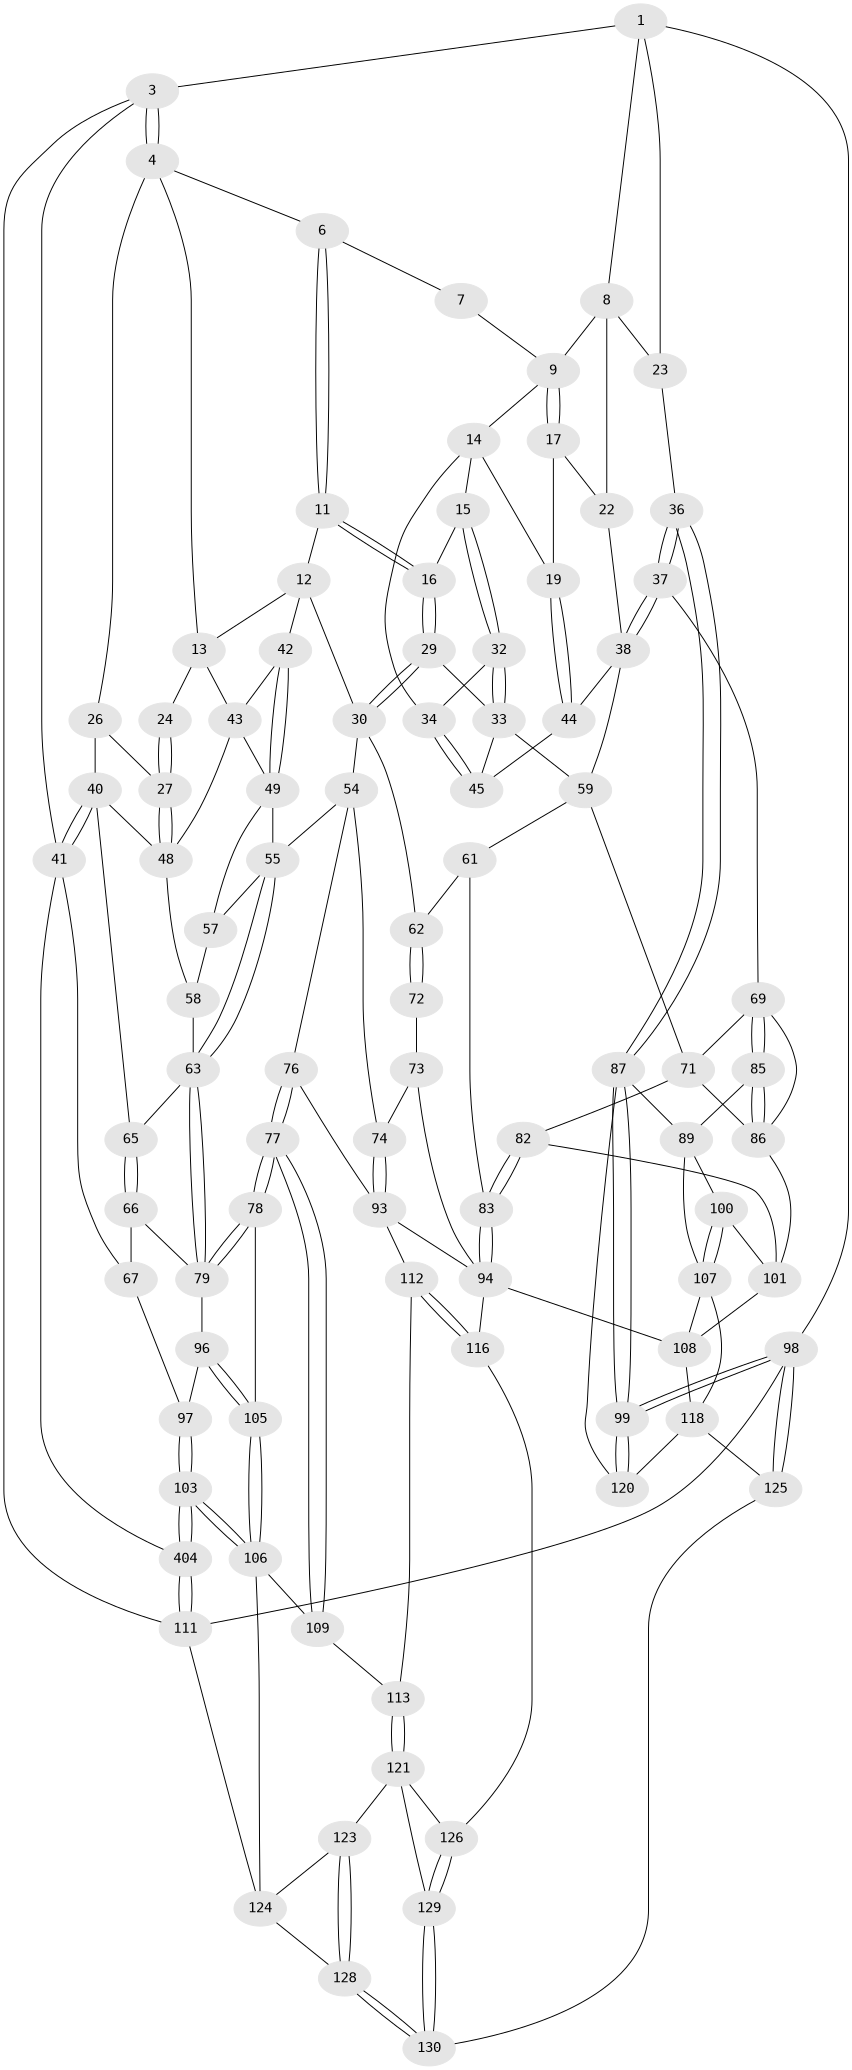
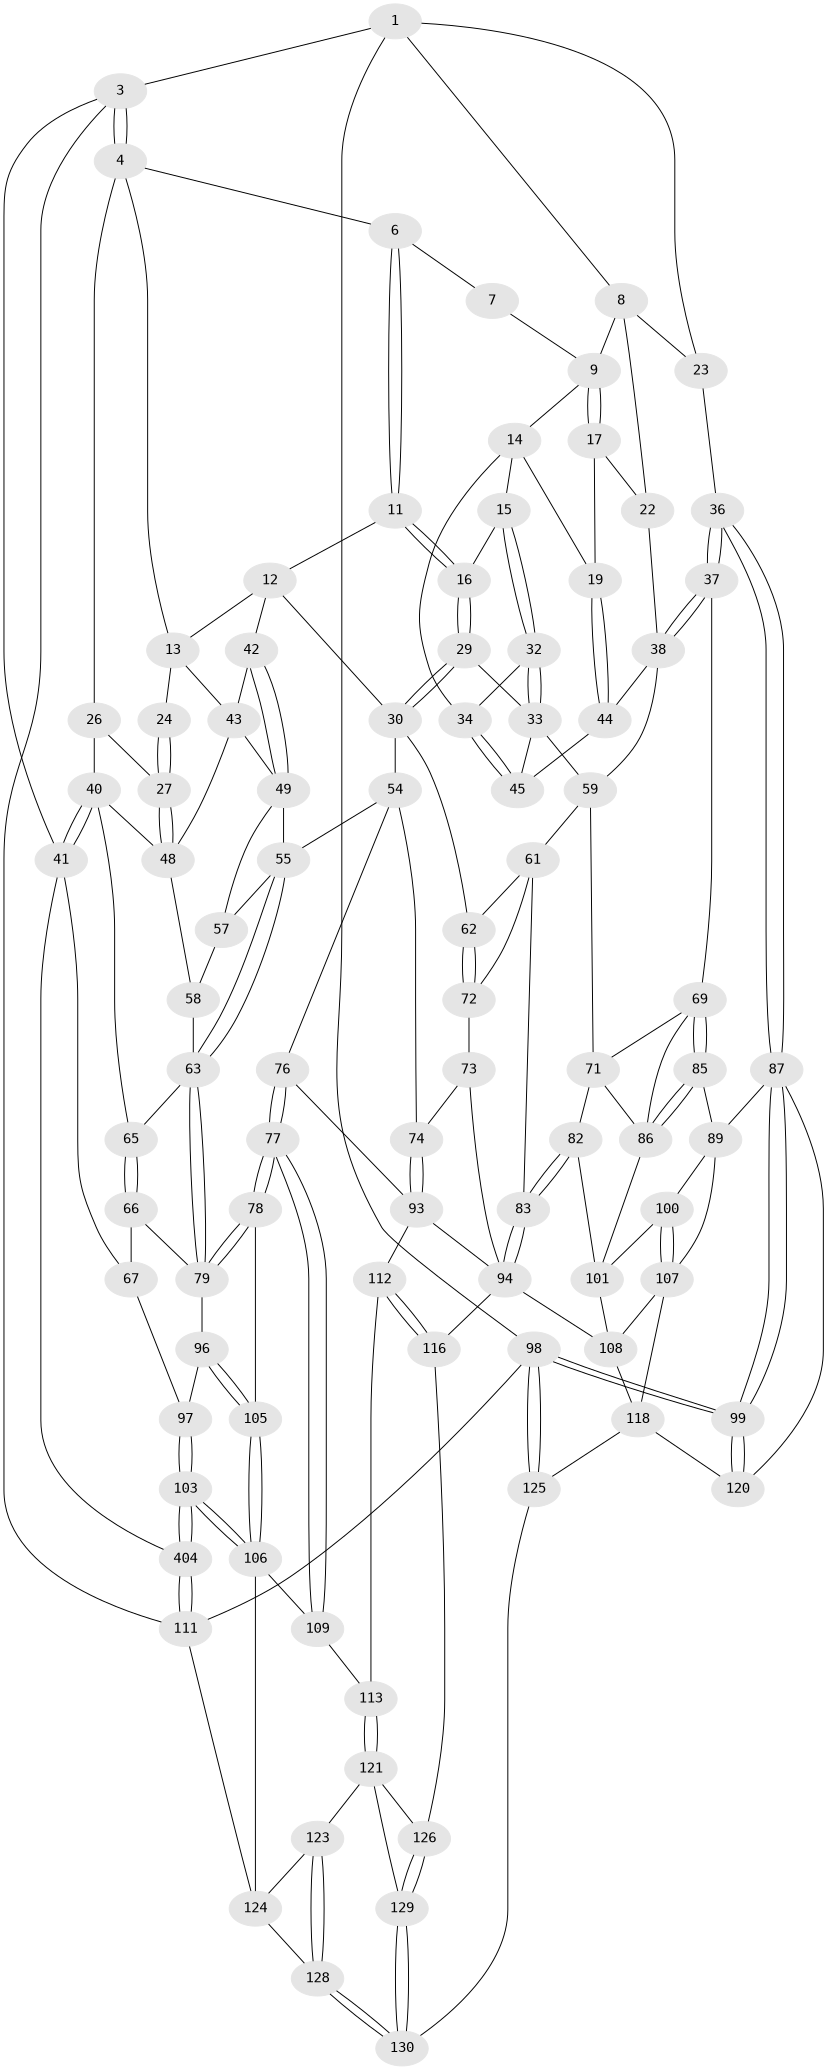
none -> (510, 933)
